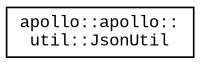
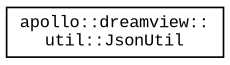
(100, 32) -> (115, 32)
